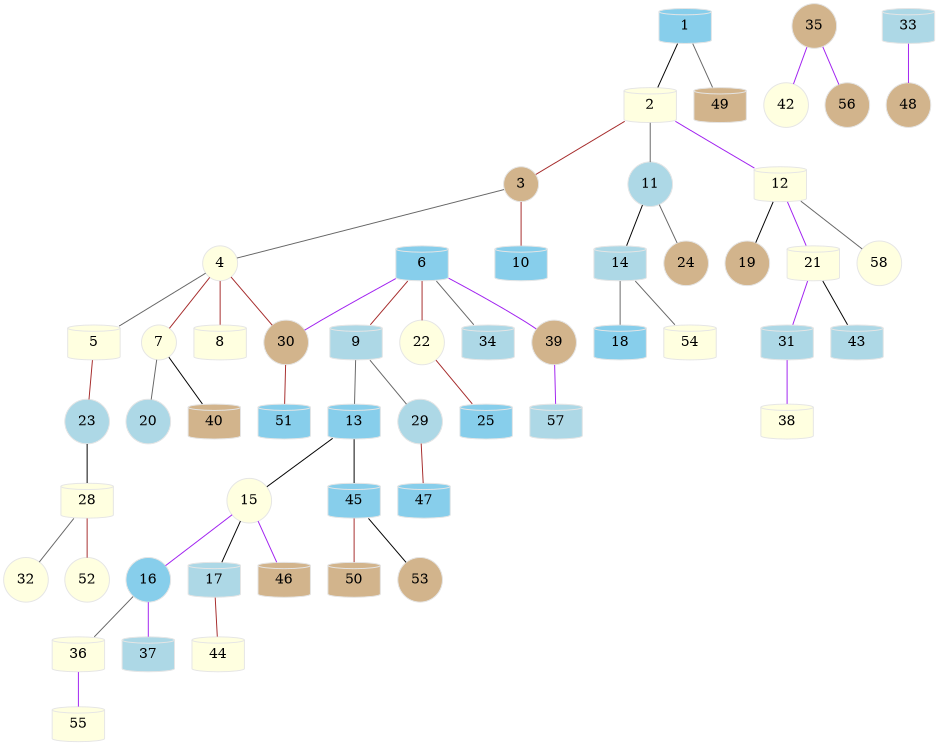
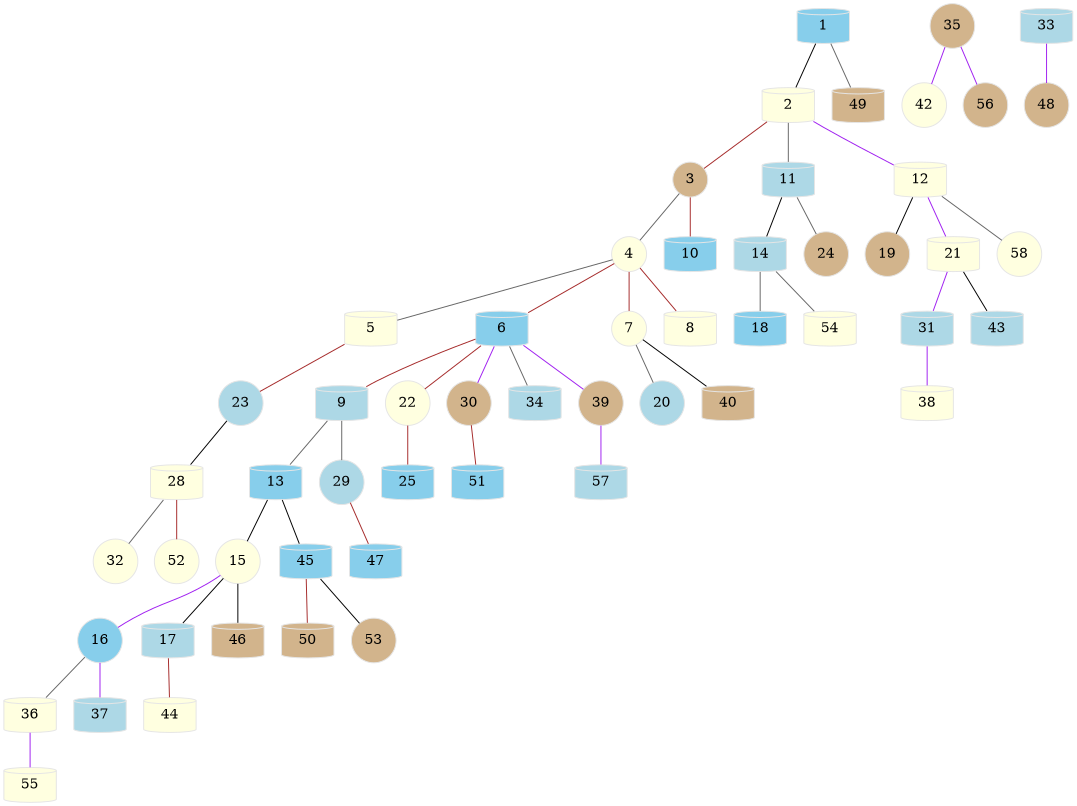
(650, 184) -> (788, 180)
(252, 301) -> (571, 288)
(267, 542) -> (238, 603)
